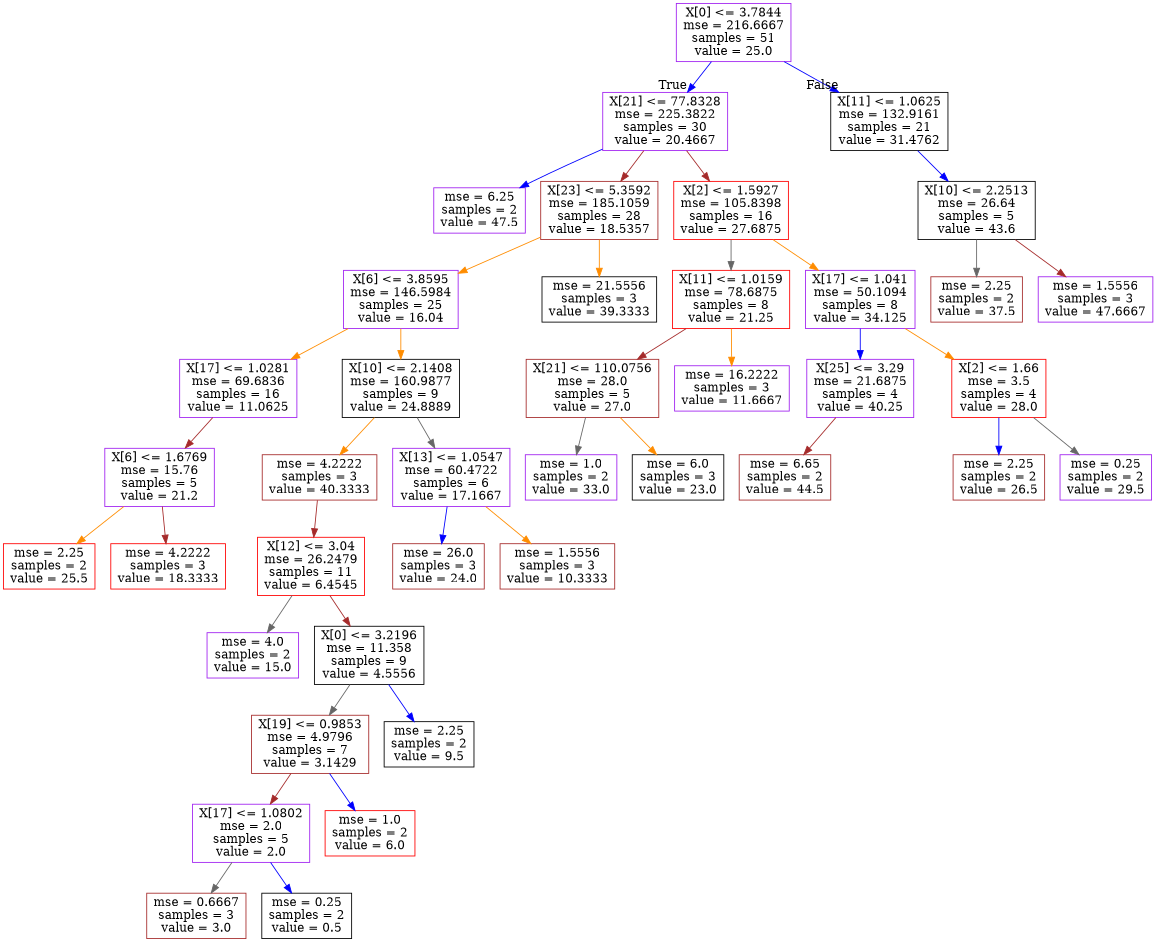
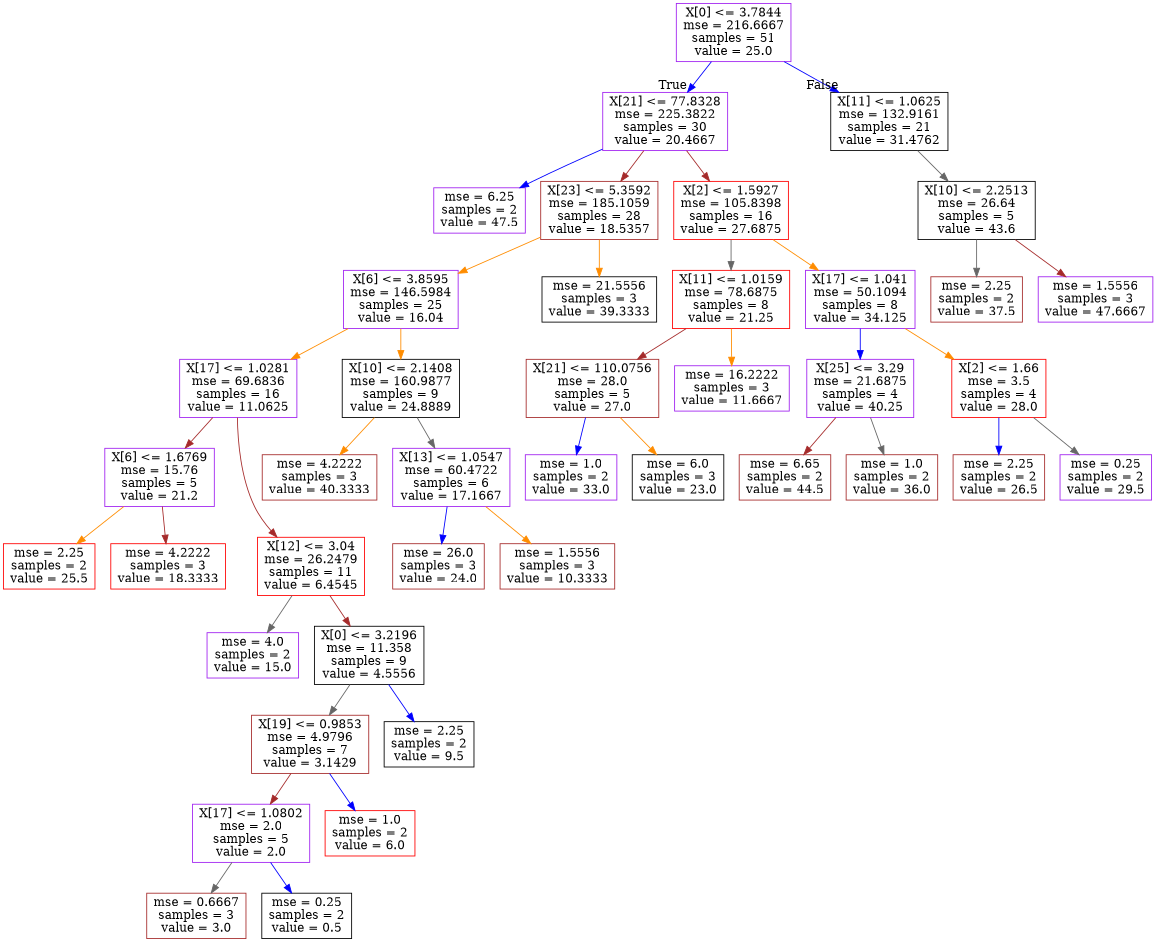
(930, 163) -> (930, 163)
(582, 432) -> (582, 432)
none -> (892, 477)
(316, 514) -> (244, 477)
